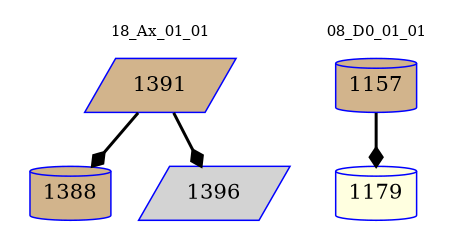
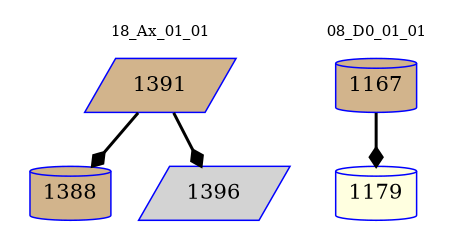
(376, 85) -> (376, 85)
